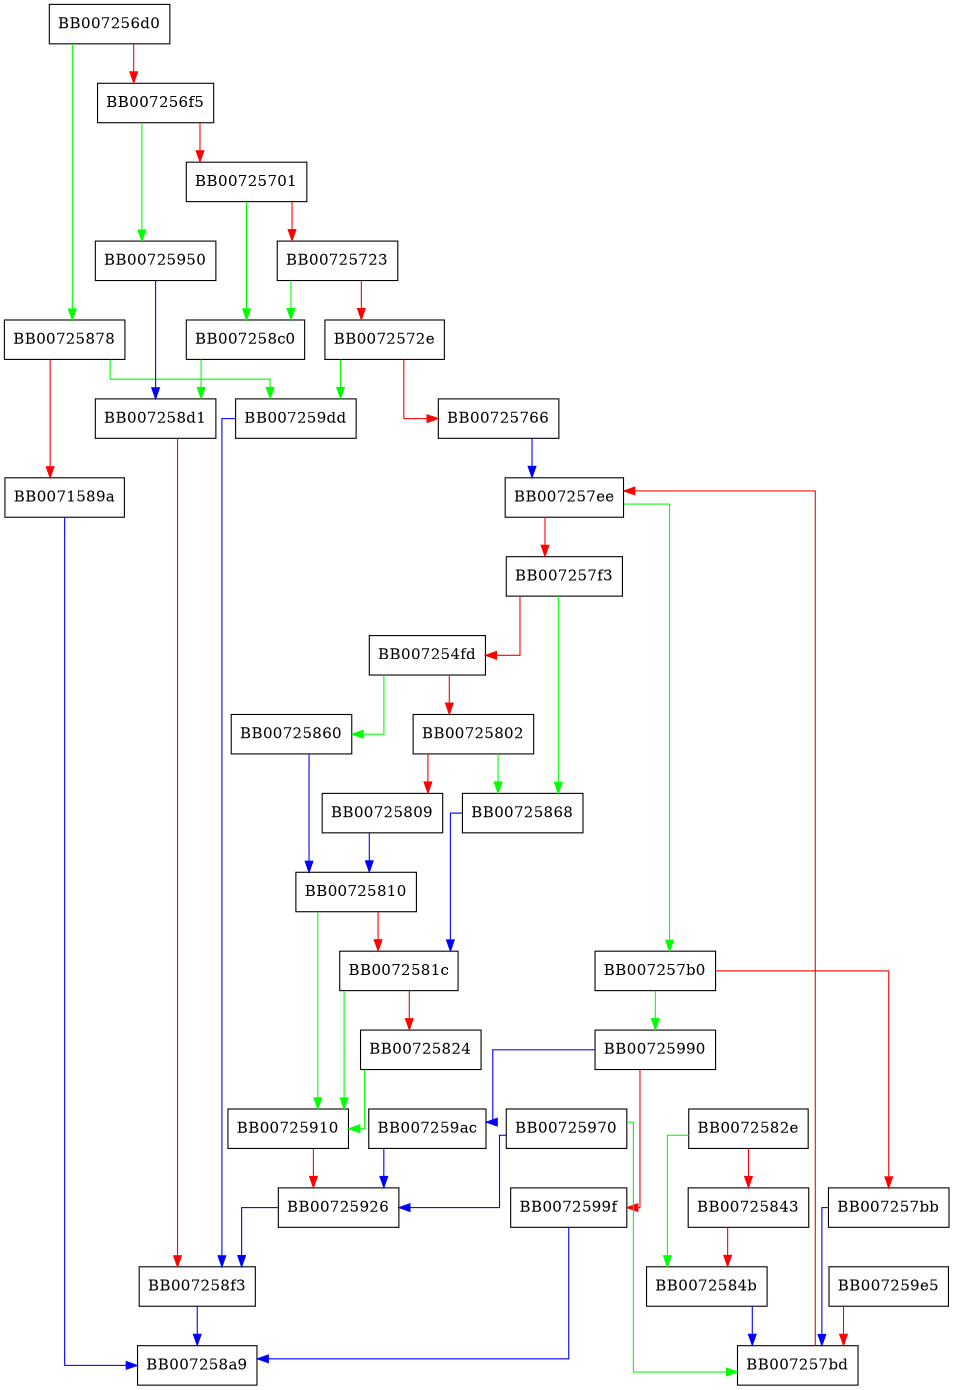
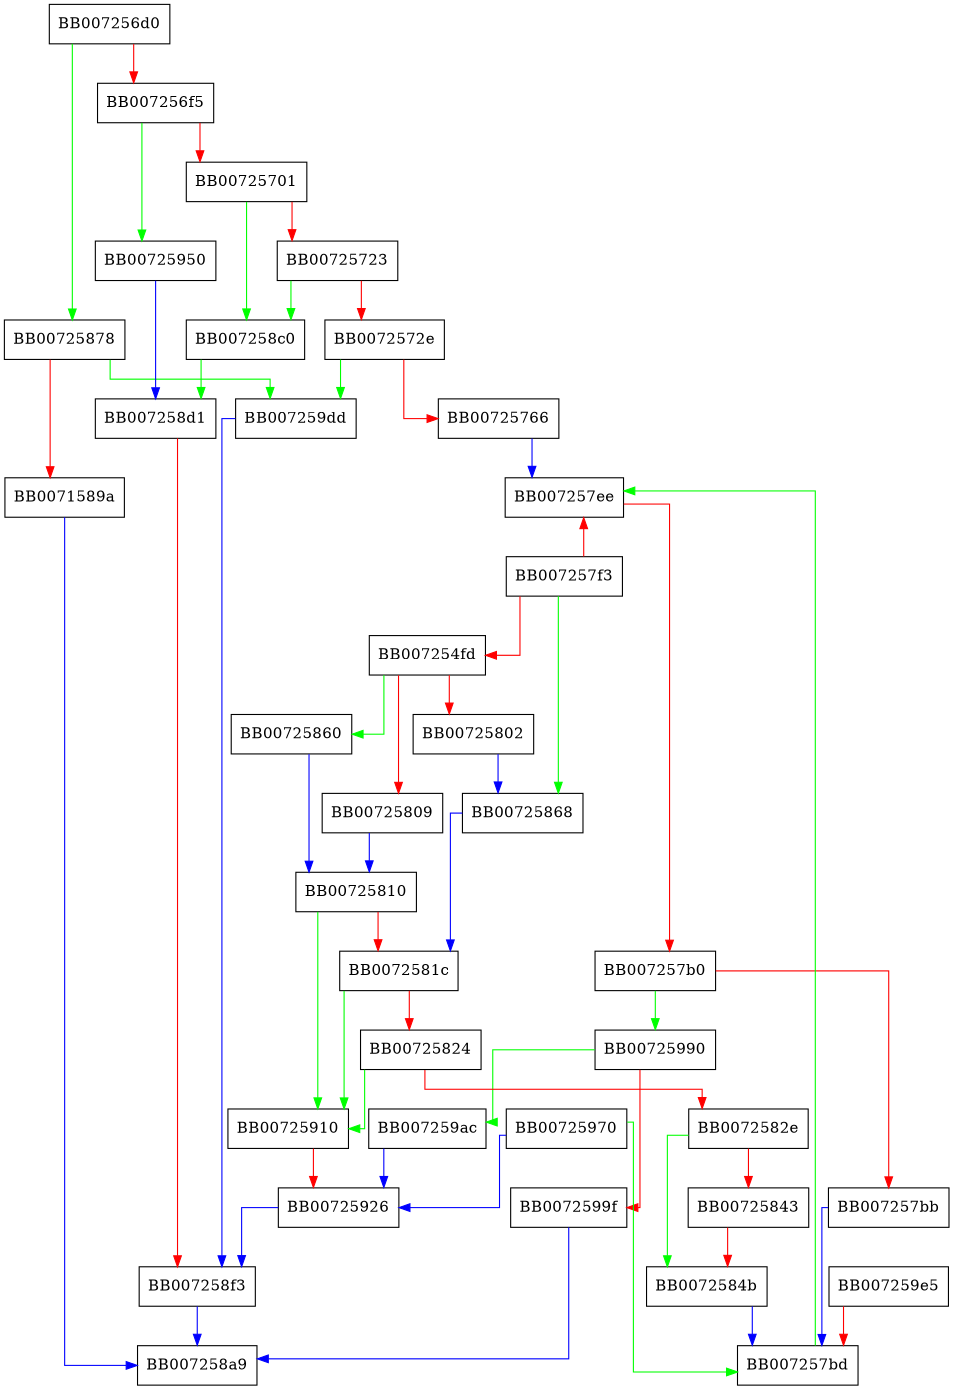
(545, 531) -> (584, 543)
(670, 699) -> (670, 699)
(428, 768) -> (399, 729)
(498, 768) -> (498, 768)
(815, 828) -> (815, 828)
(507, 1050) -> (507, 1050)
none -> (558, 1089)
